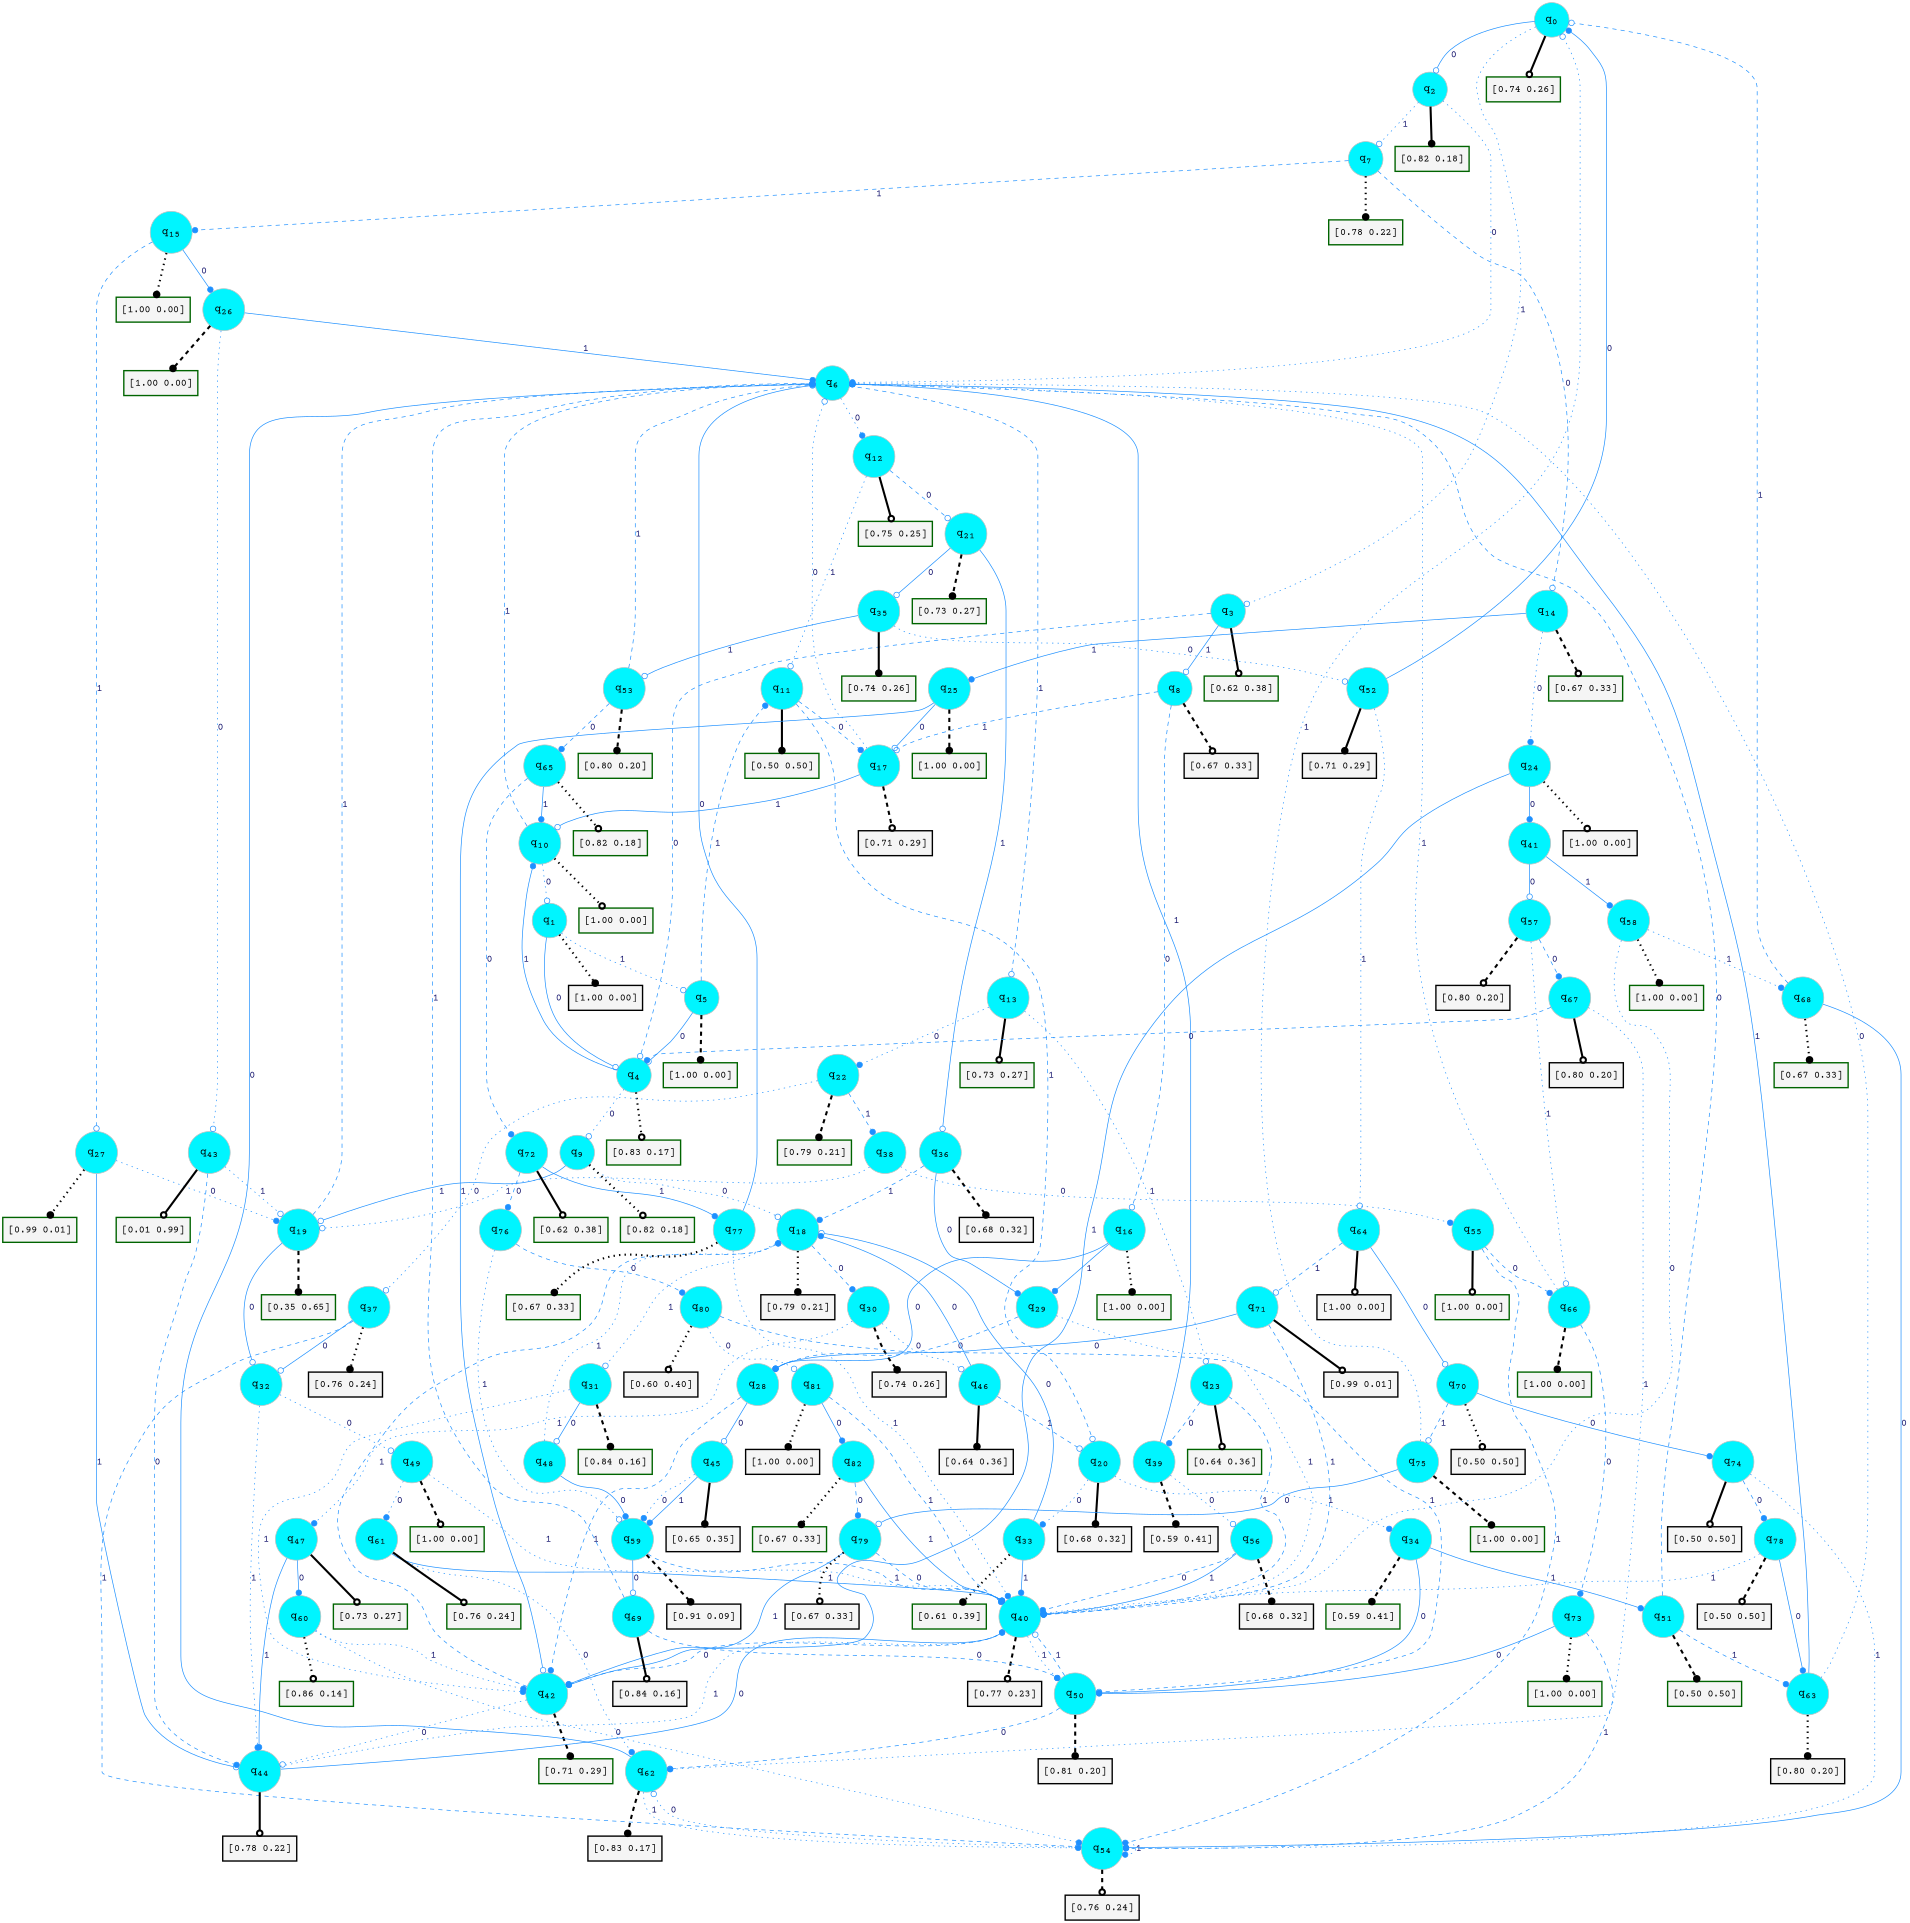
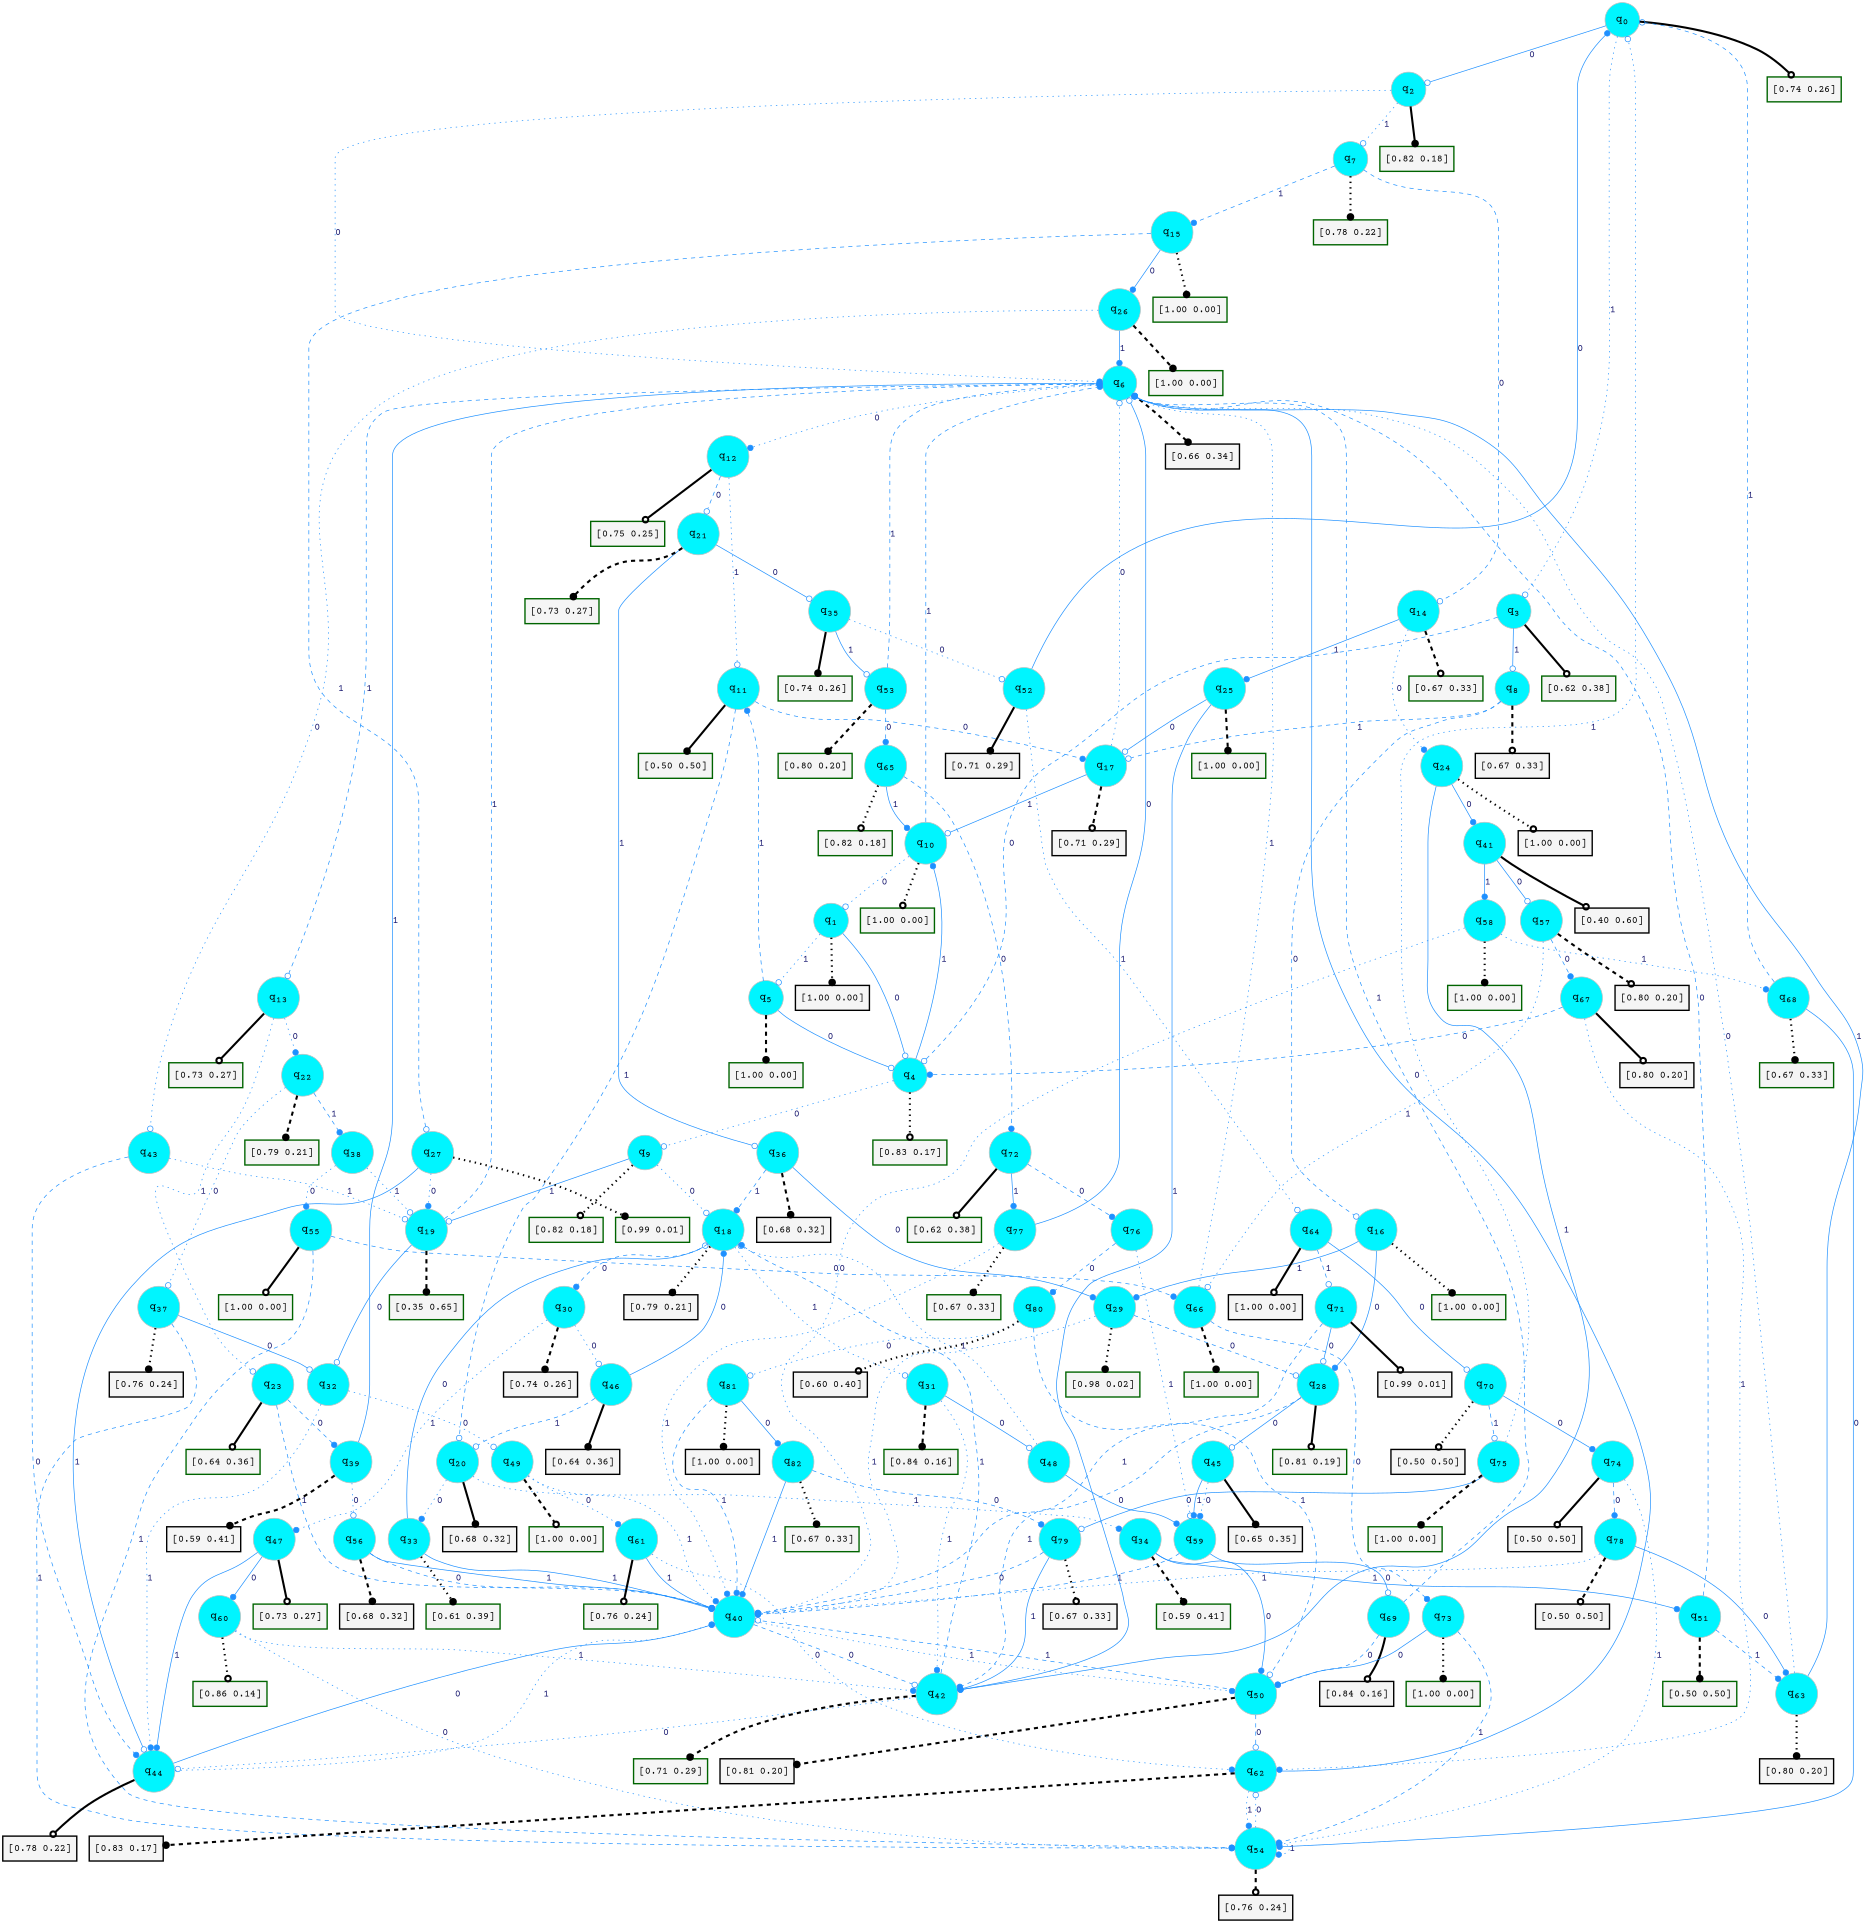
none -> (1202, 456)
none -> (1612, 921)
(153, 1230) -> none
none -> (1103, 1385)
none -> (1310, 1462)
(704, 1617) -> none
(1005, 1694) -> none
